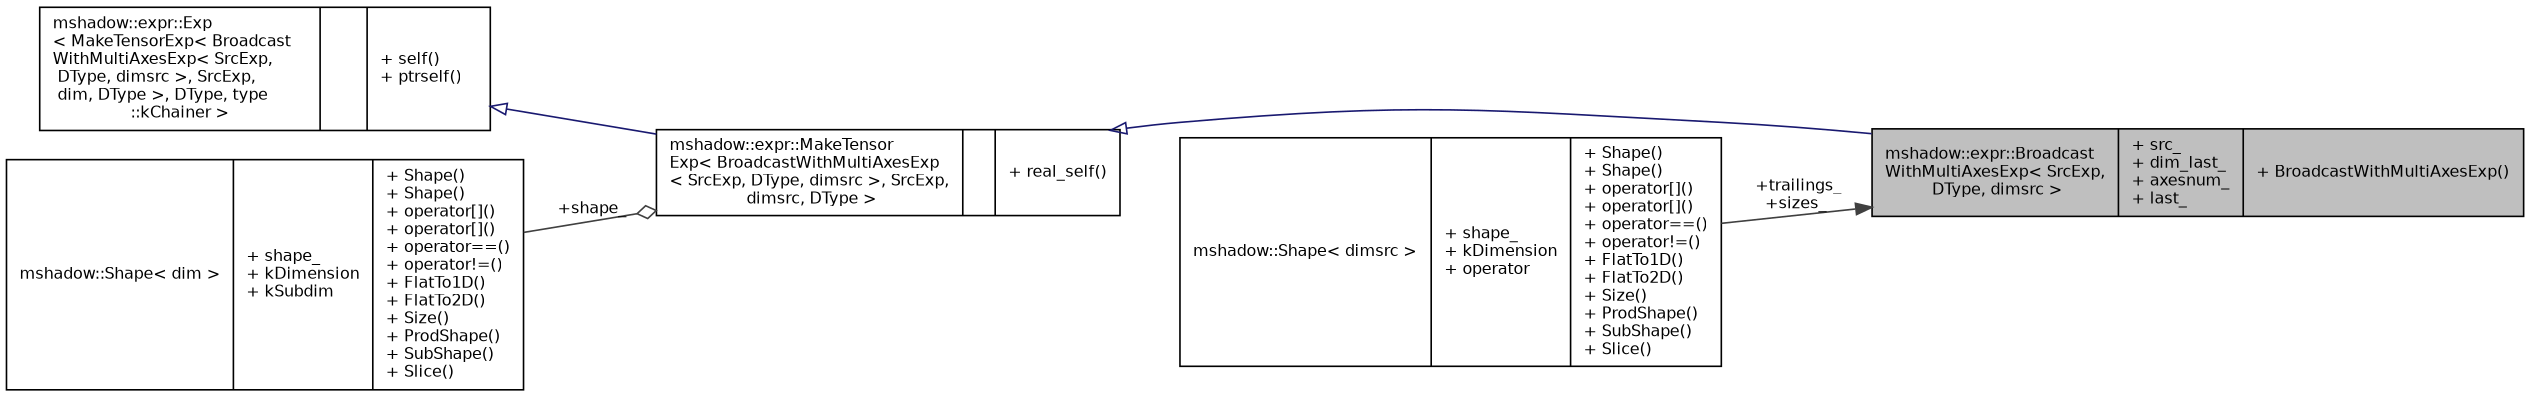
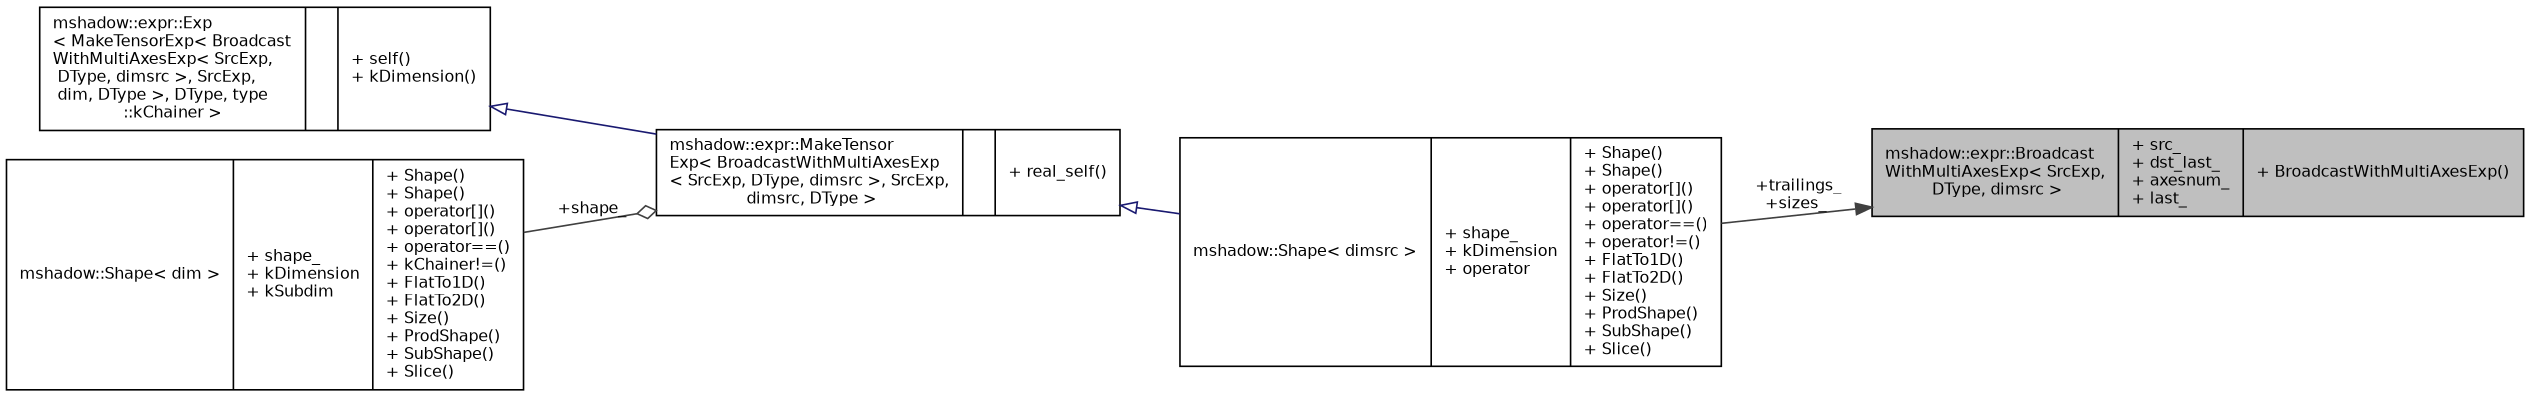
(421, 77) -> (414, 77)
(1499, 111) -> (1158, 211)
(2179, 163) -> (2176, 163)
(445, 265) -> (447, 265)
